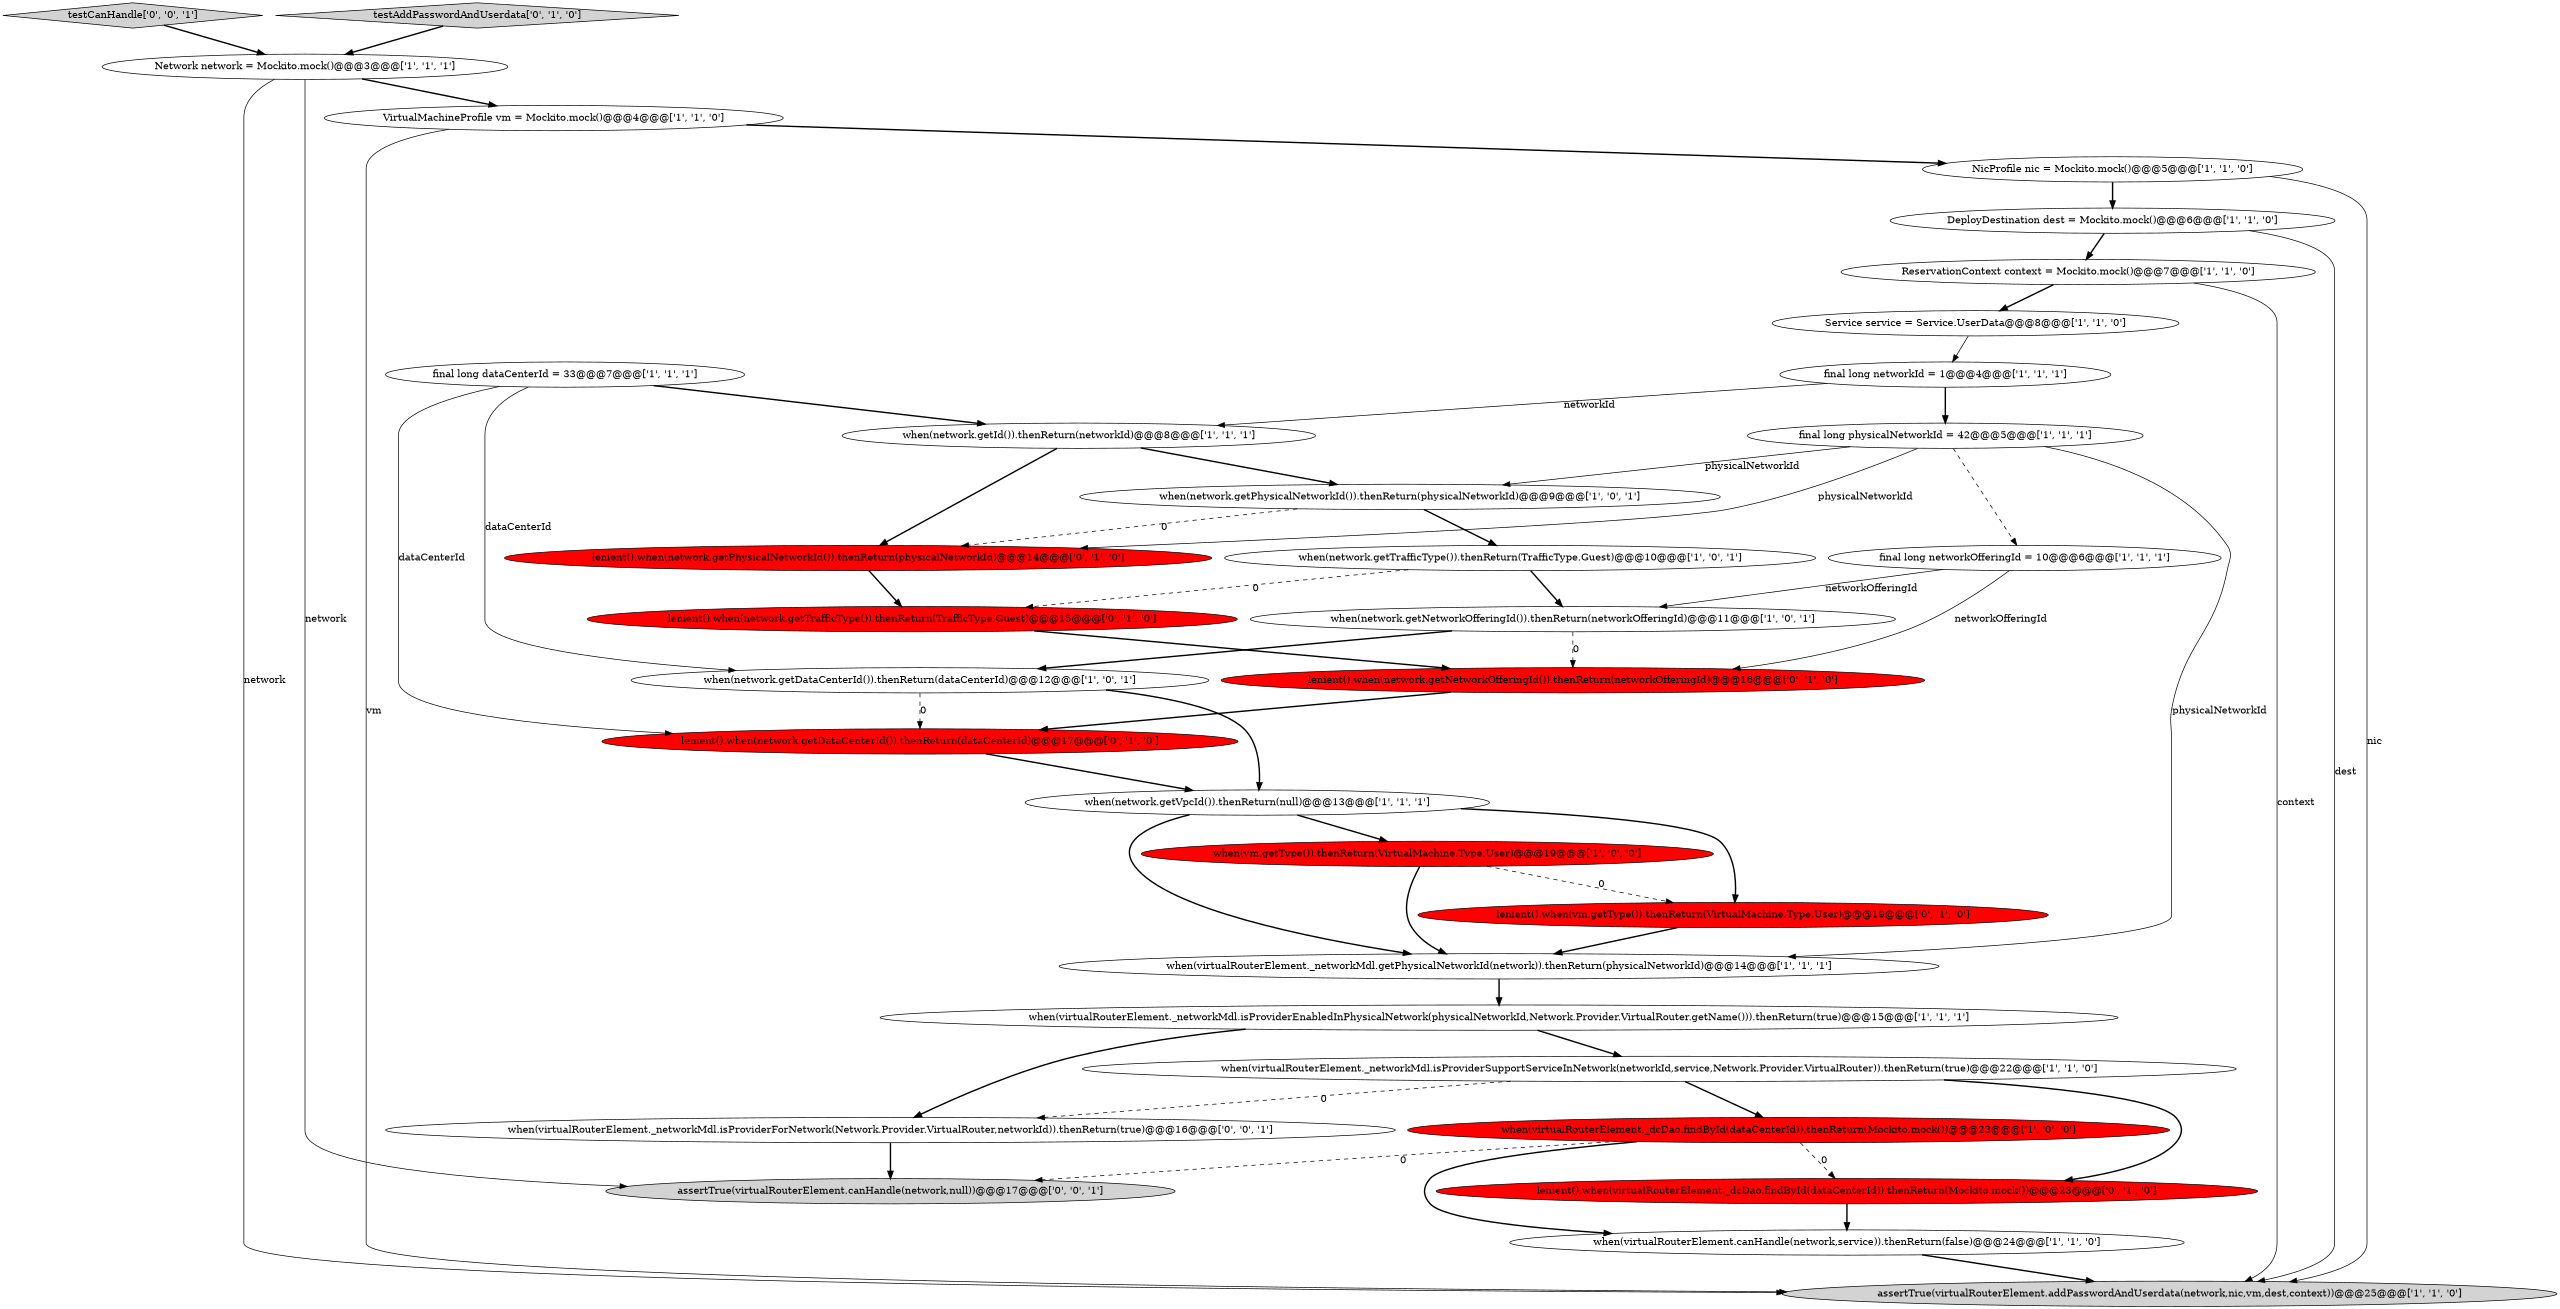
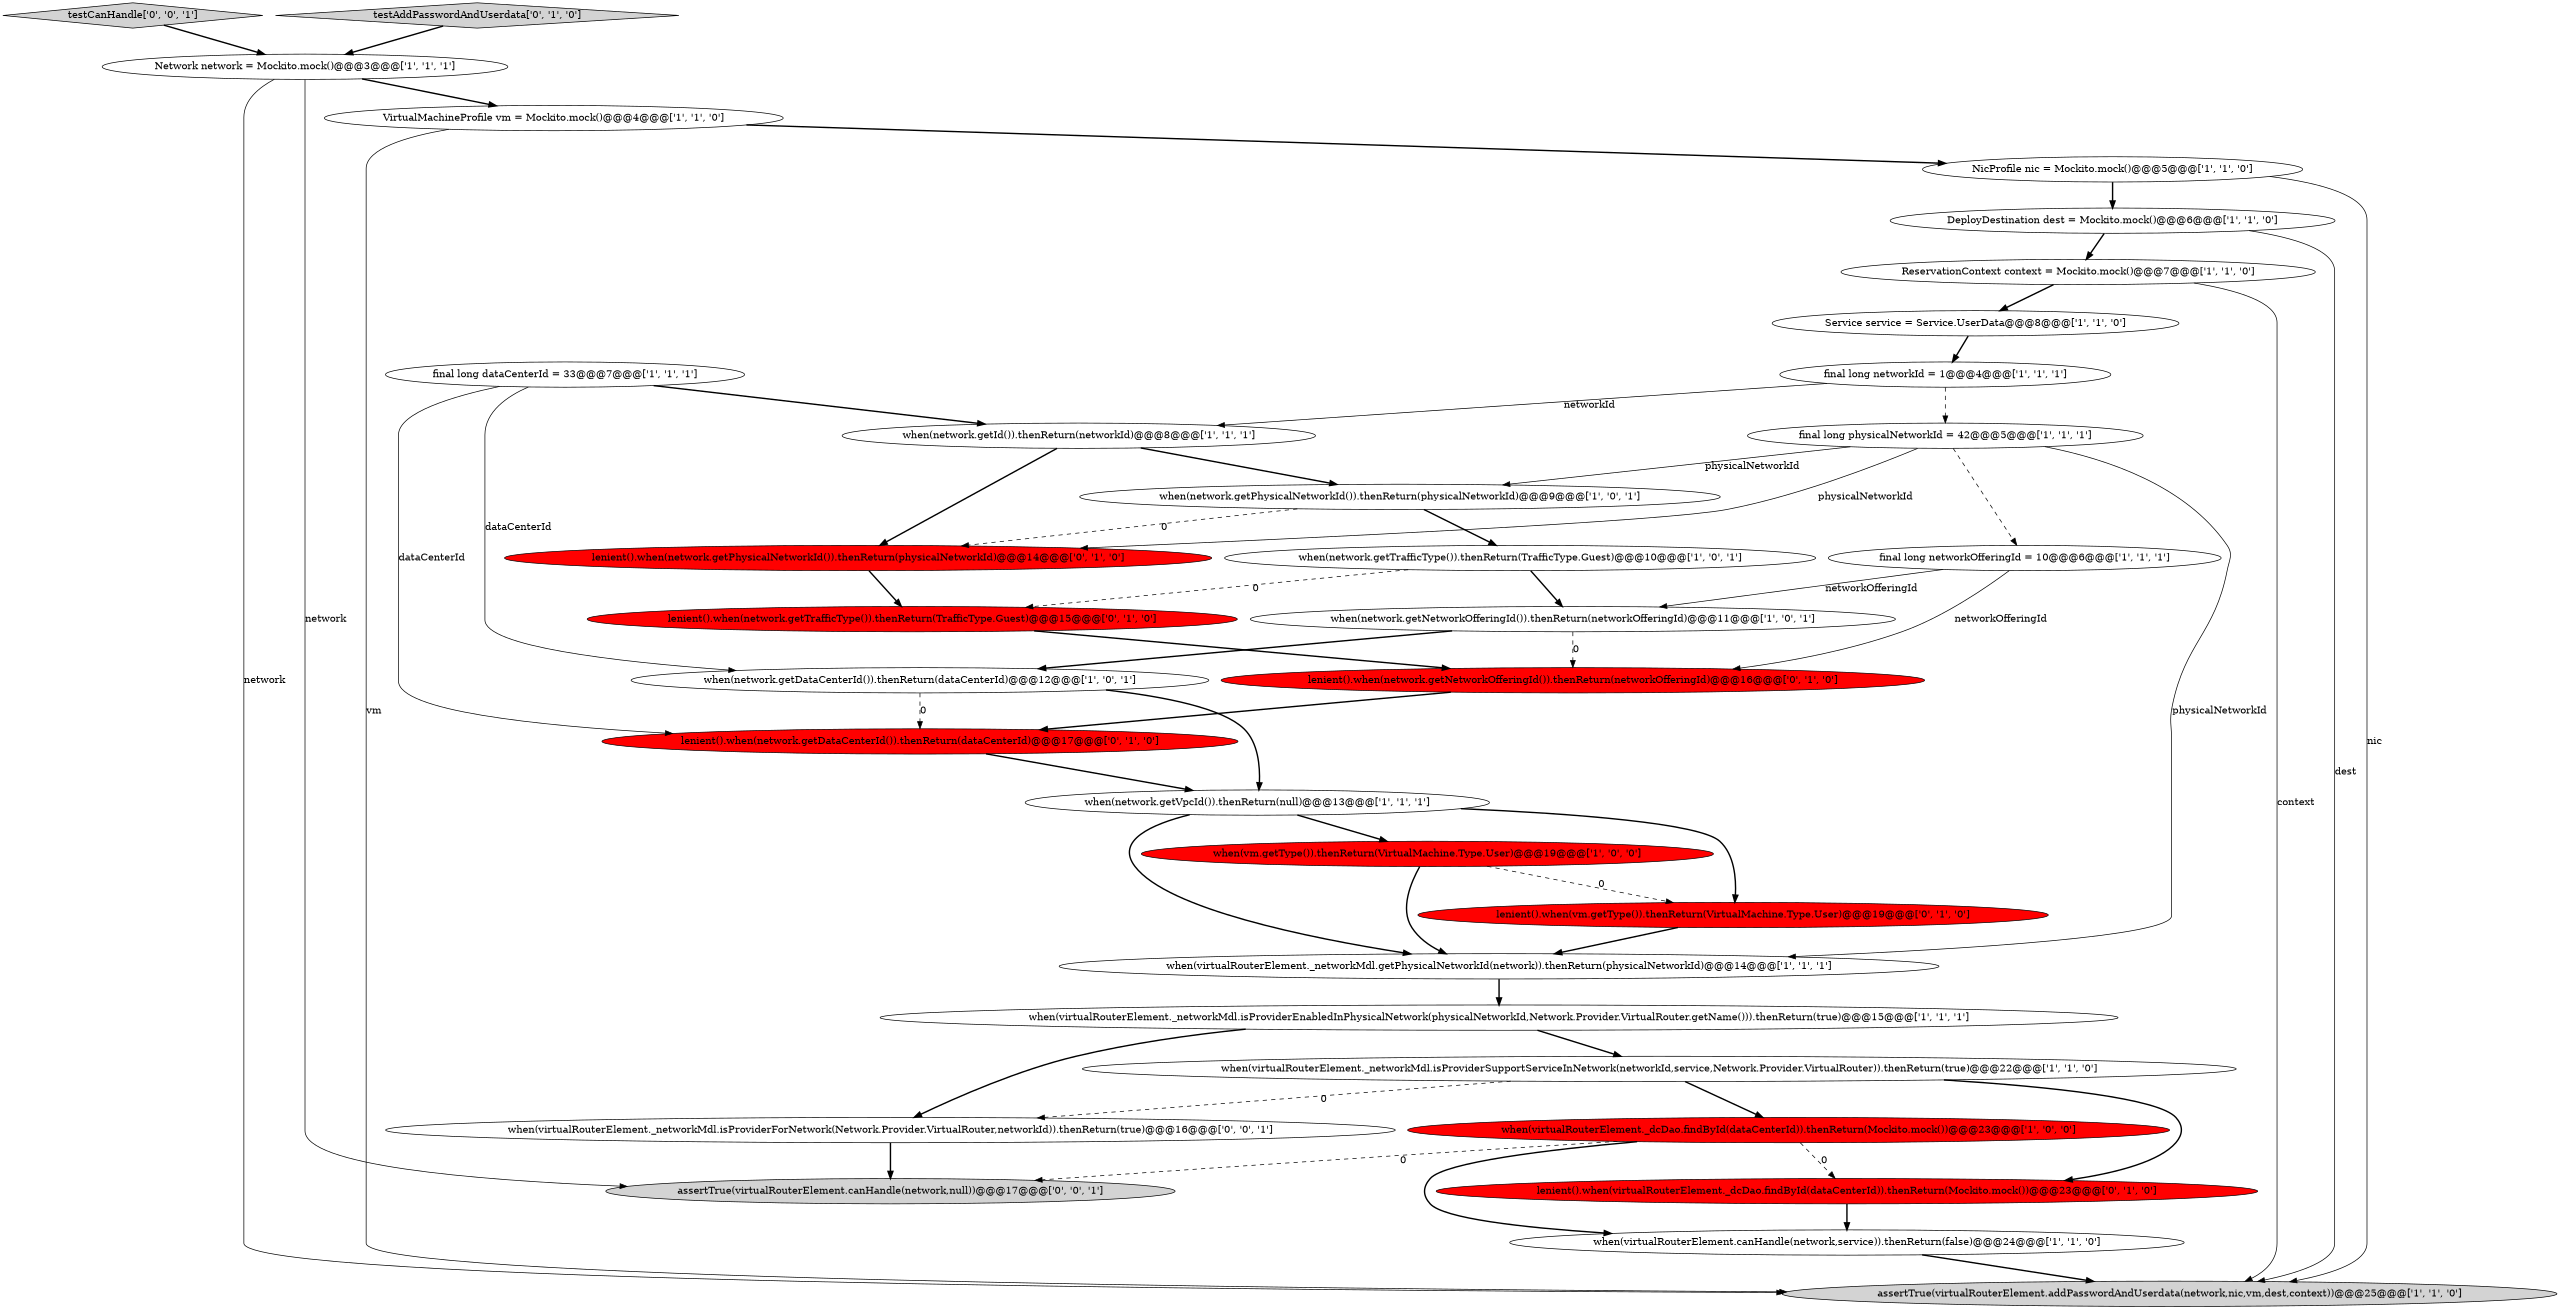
(1962, 346) -> (1962, 346)
(1945, 402) -> (1945, 402)
